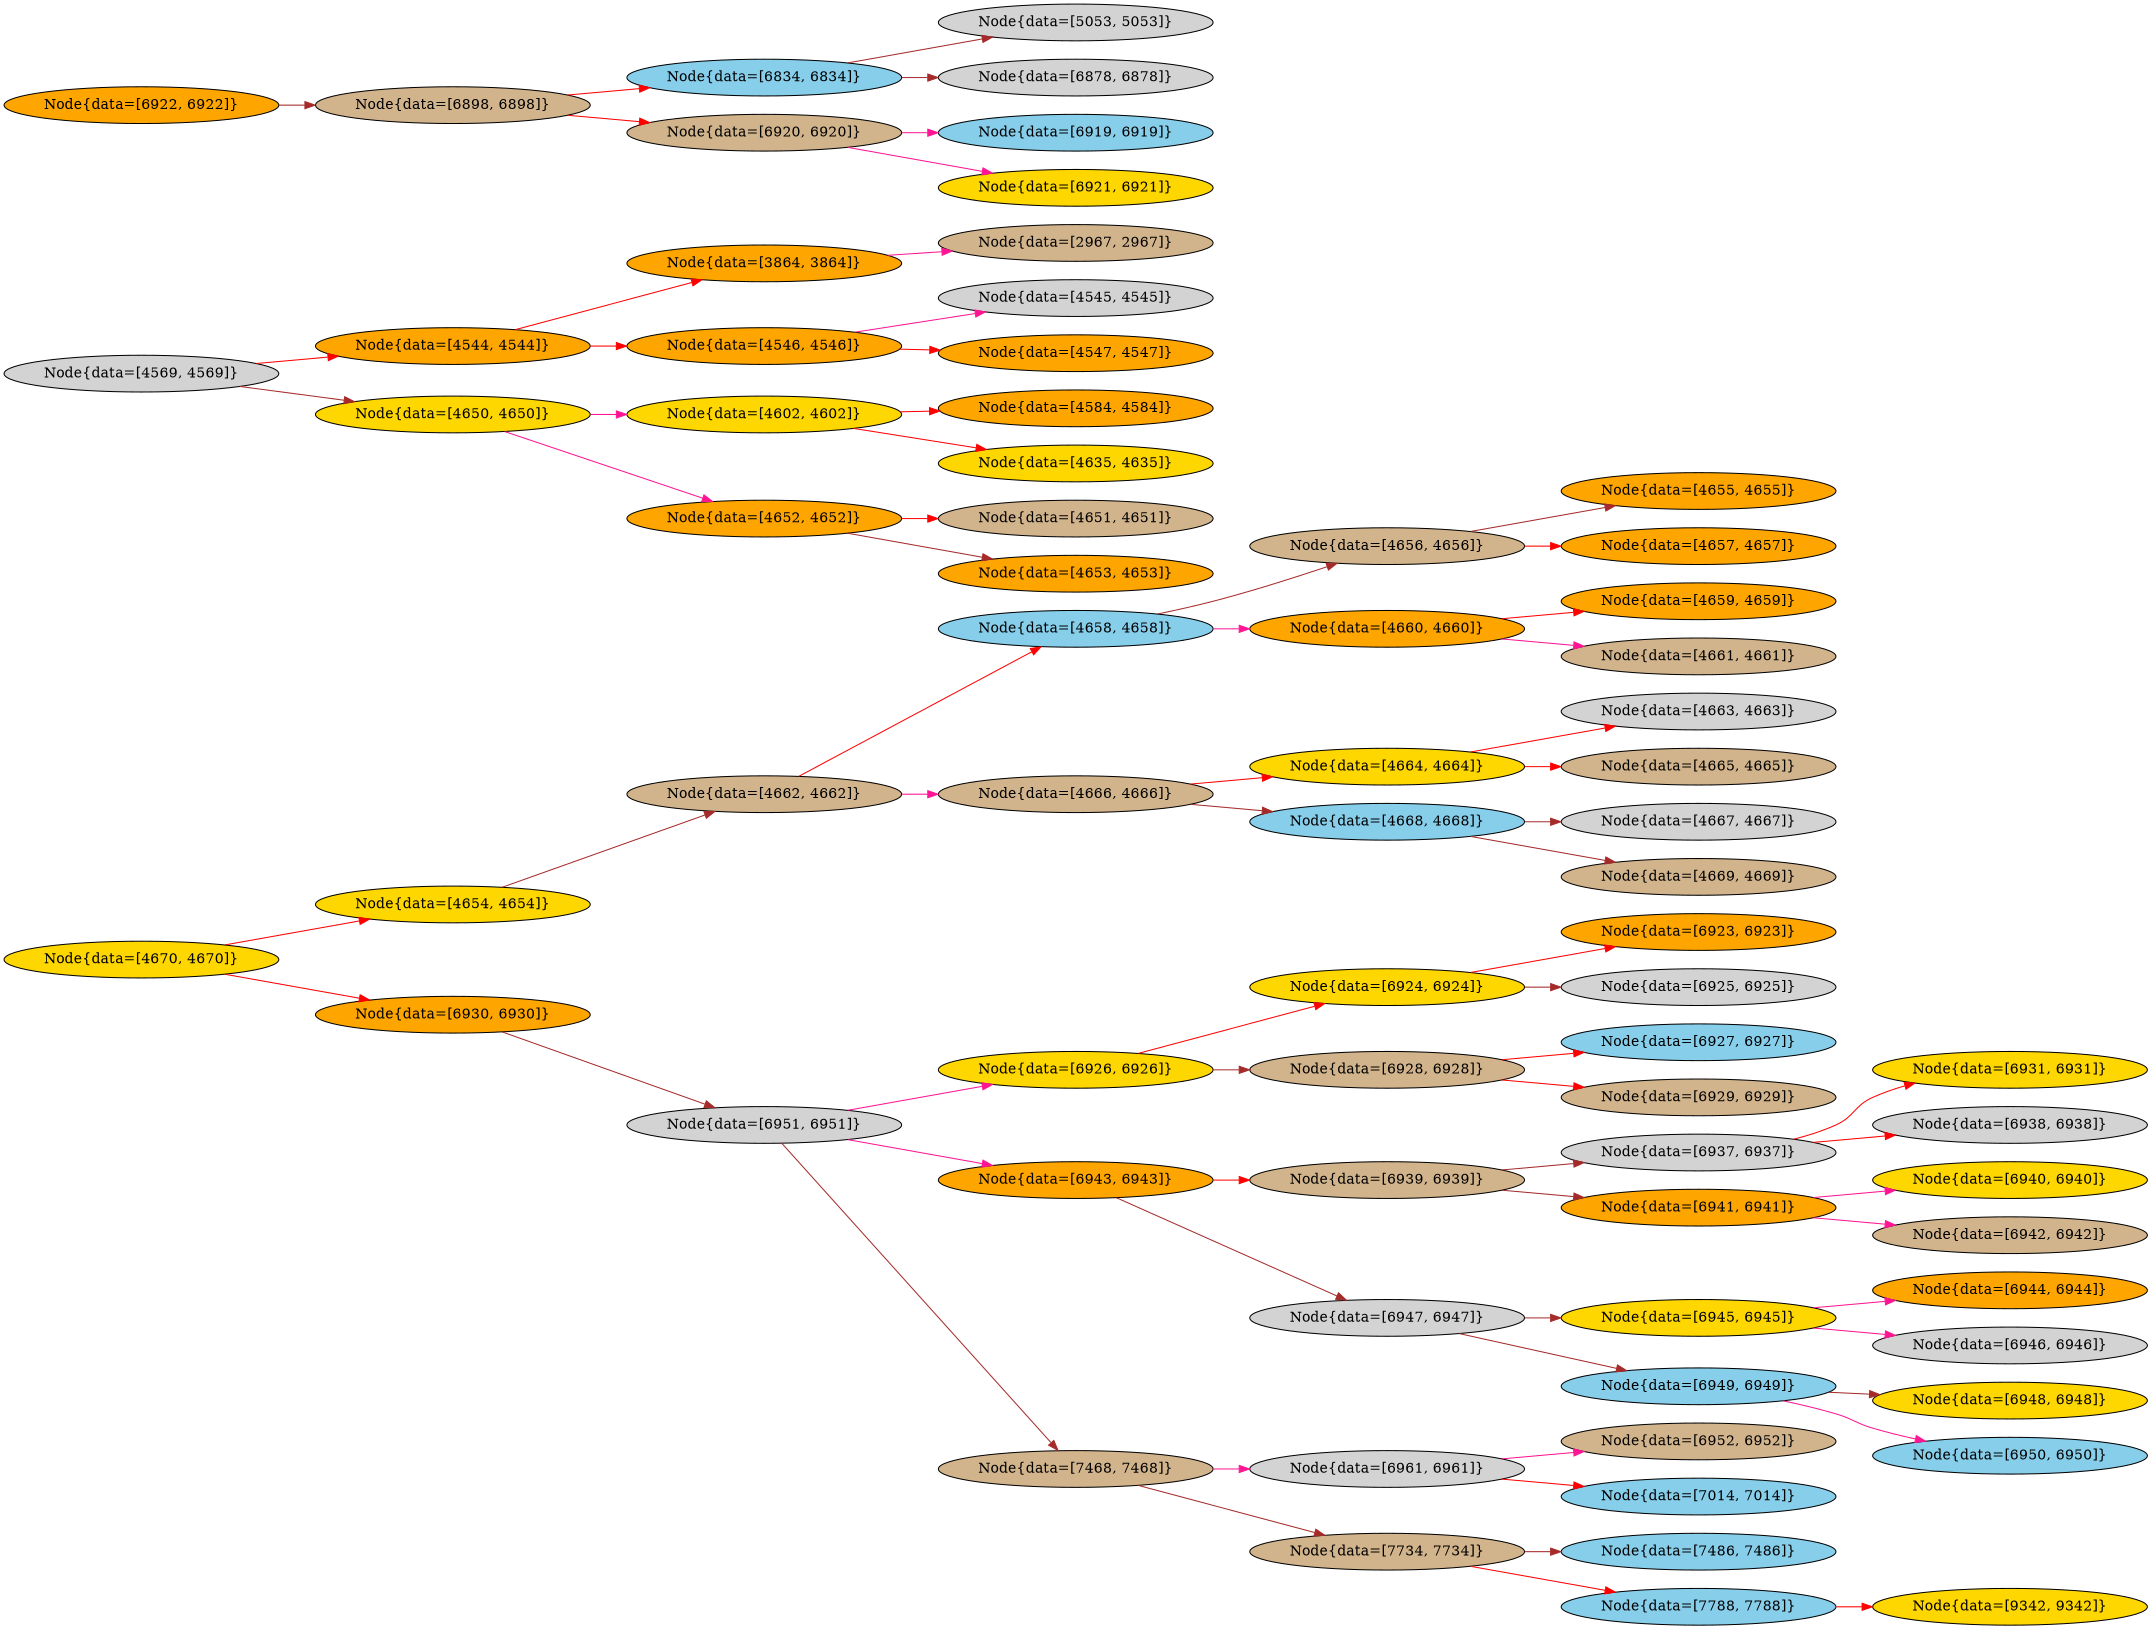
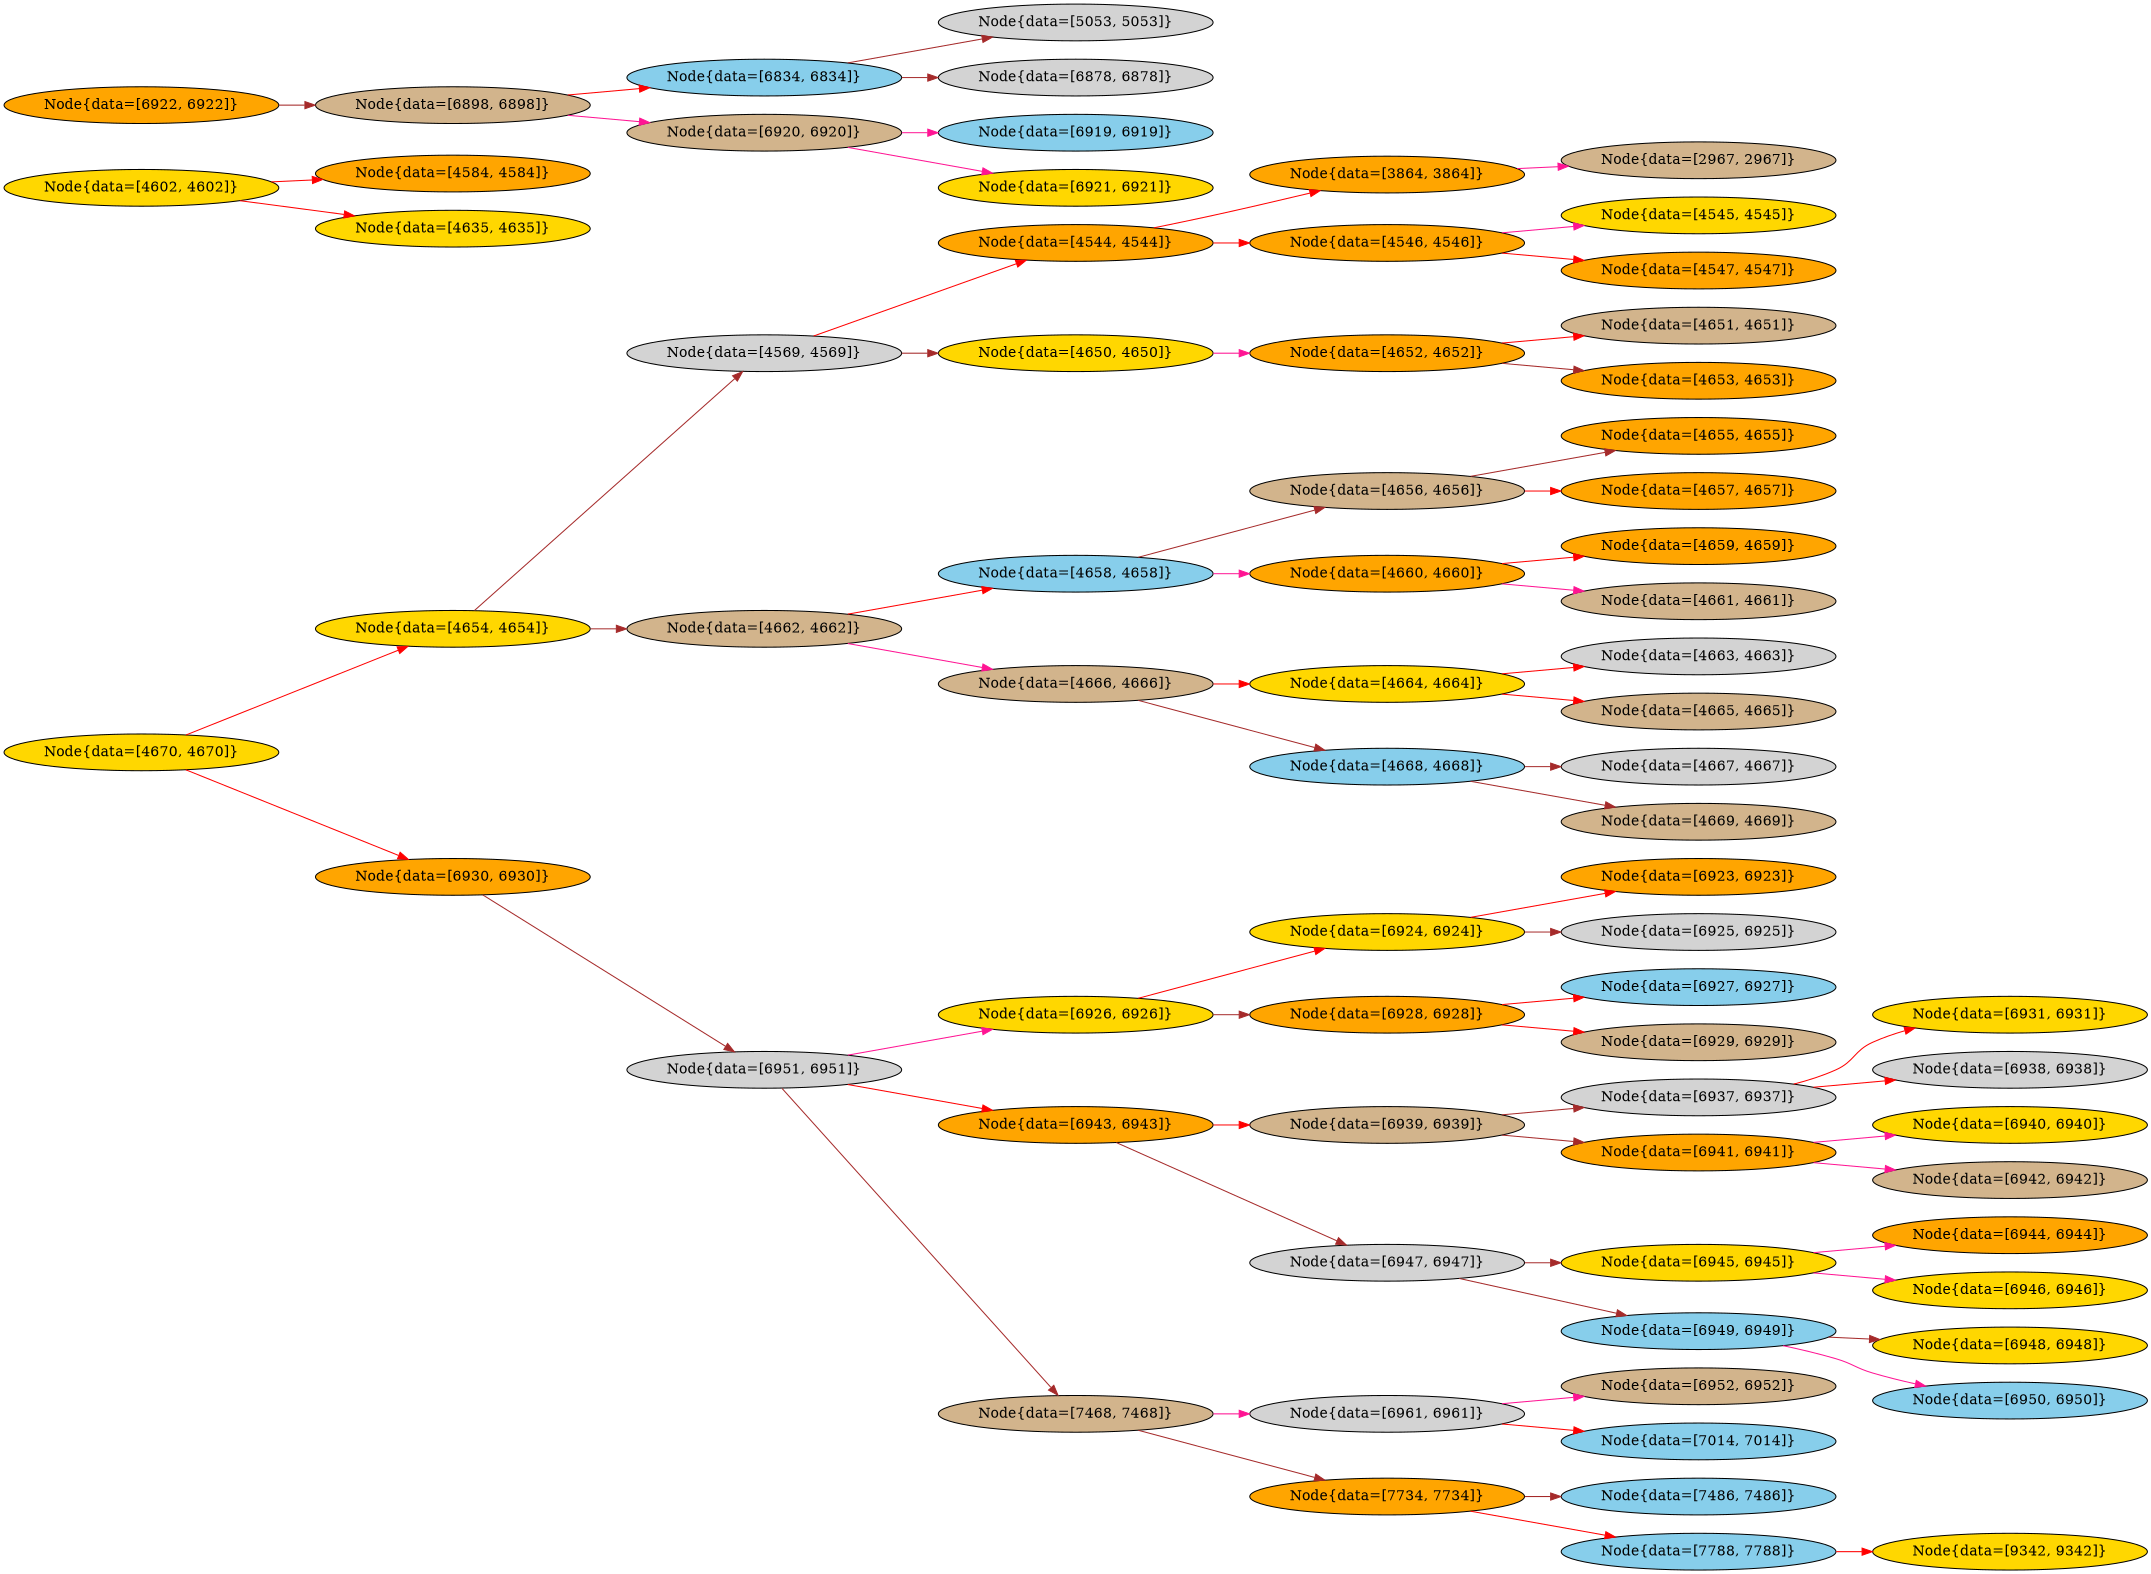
(603, 118) -> (603, 118)
(1076, 298) -> (1699, 215)
(603, 414) -> none
none -> (605, 494)
(1387, 1070) -> (1387, 1015)
(915, 1152) -> (915, 1097)
(2010, 1345) -> (2010, 1290)
(1387, 1552) -> (1387, 1497)
